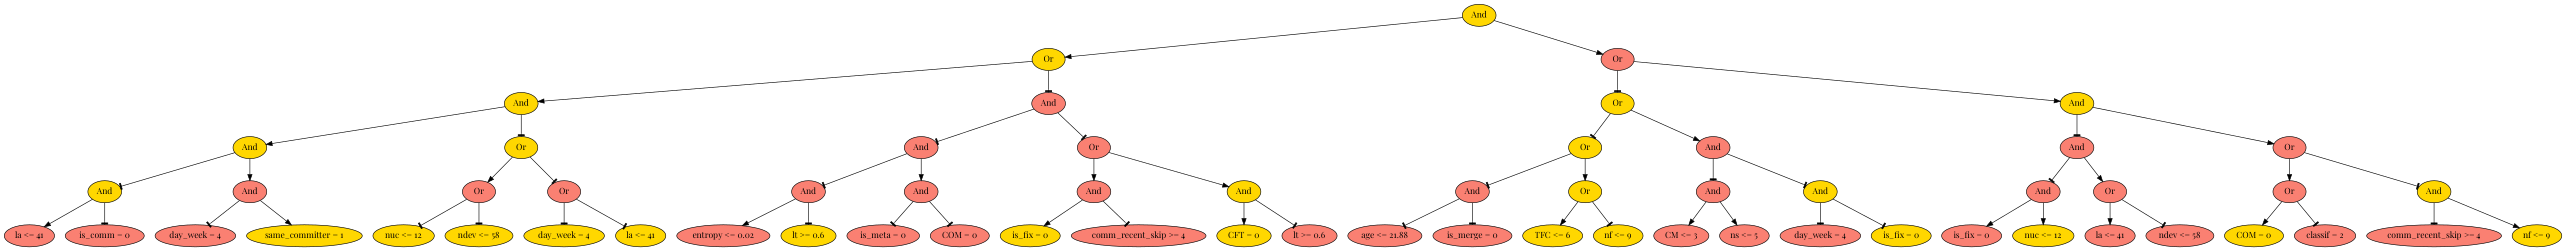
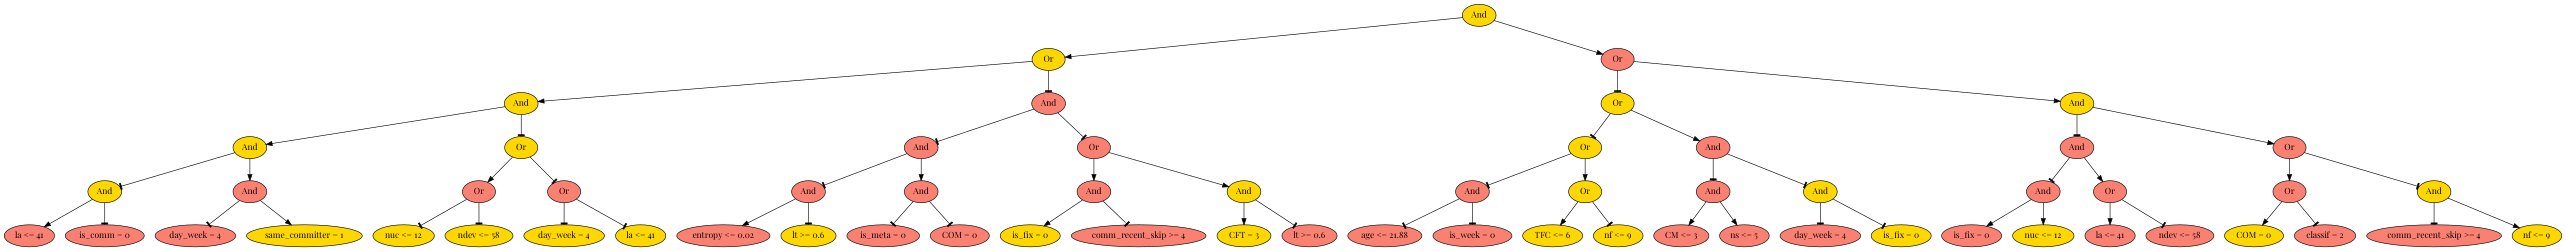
(1244, 236) -> (1244, 236)
(1472, 236) -> (1472, 236)
